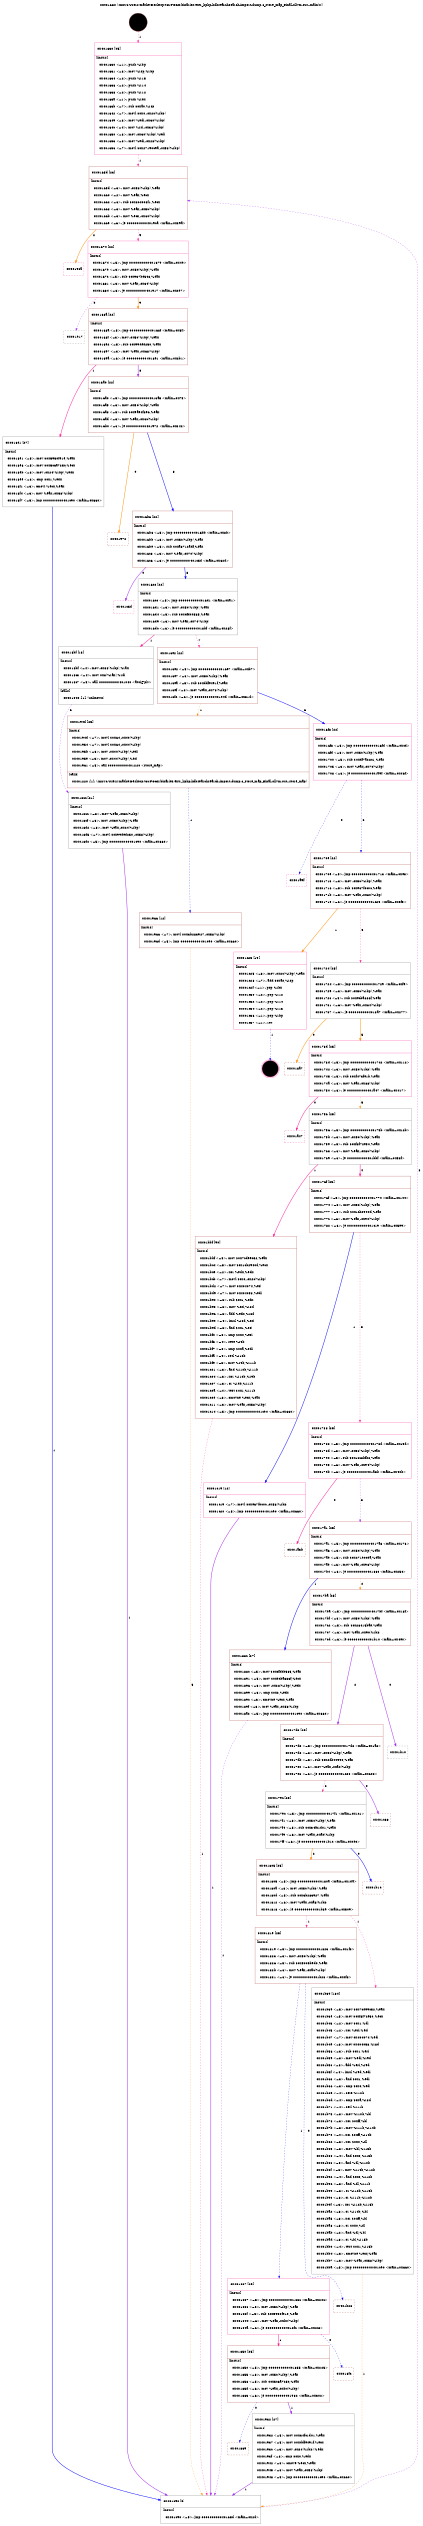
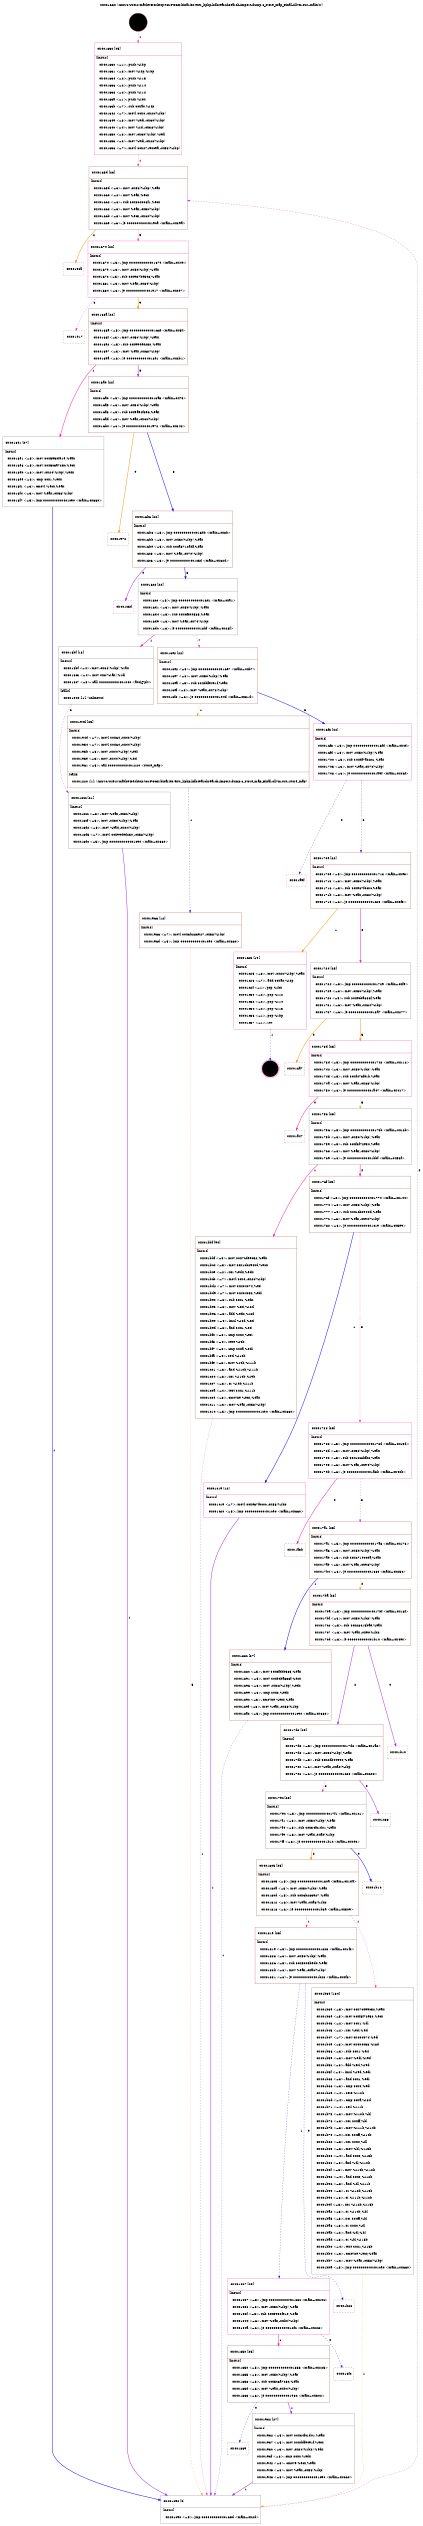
(361, 934) -> (361, 934)
